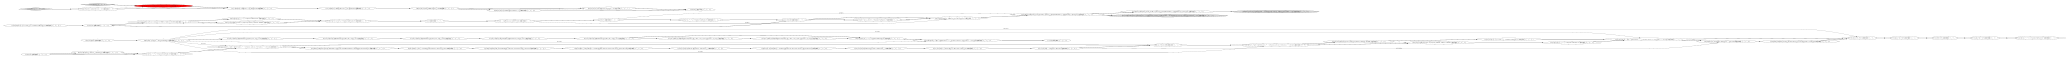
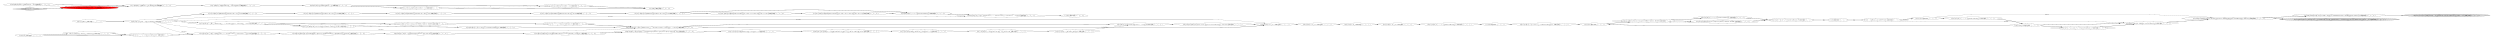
(36, 9) -> none
none -> (1495, 24)
(1168, 45) -> none
